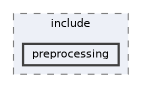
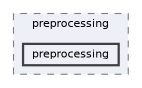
(71, 24) -> (71, 24)
